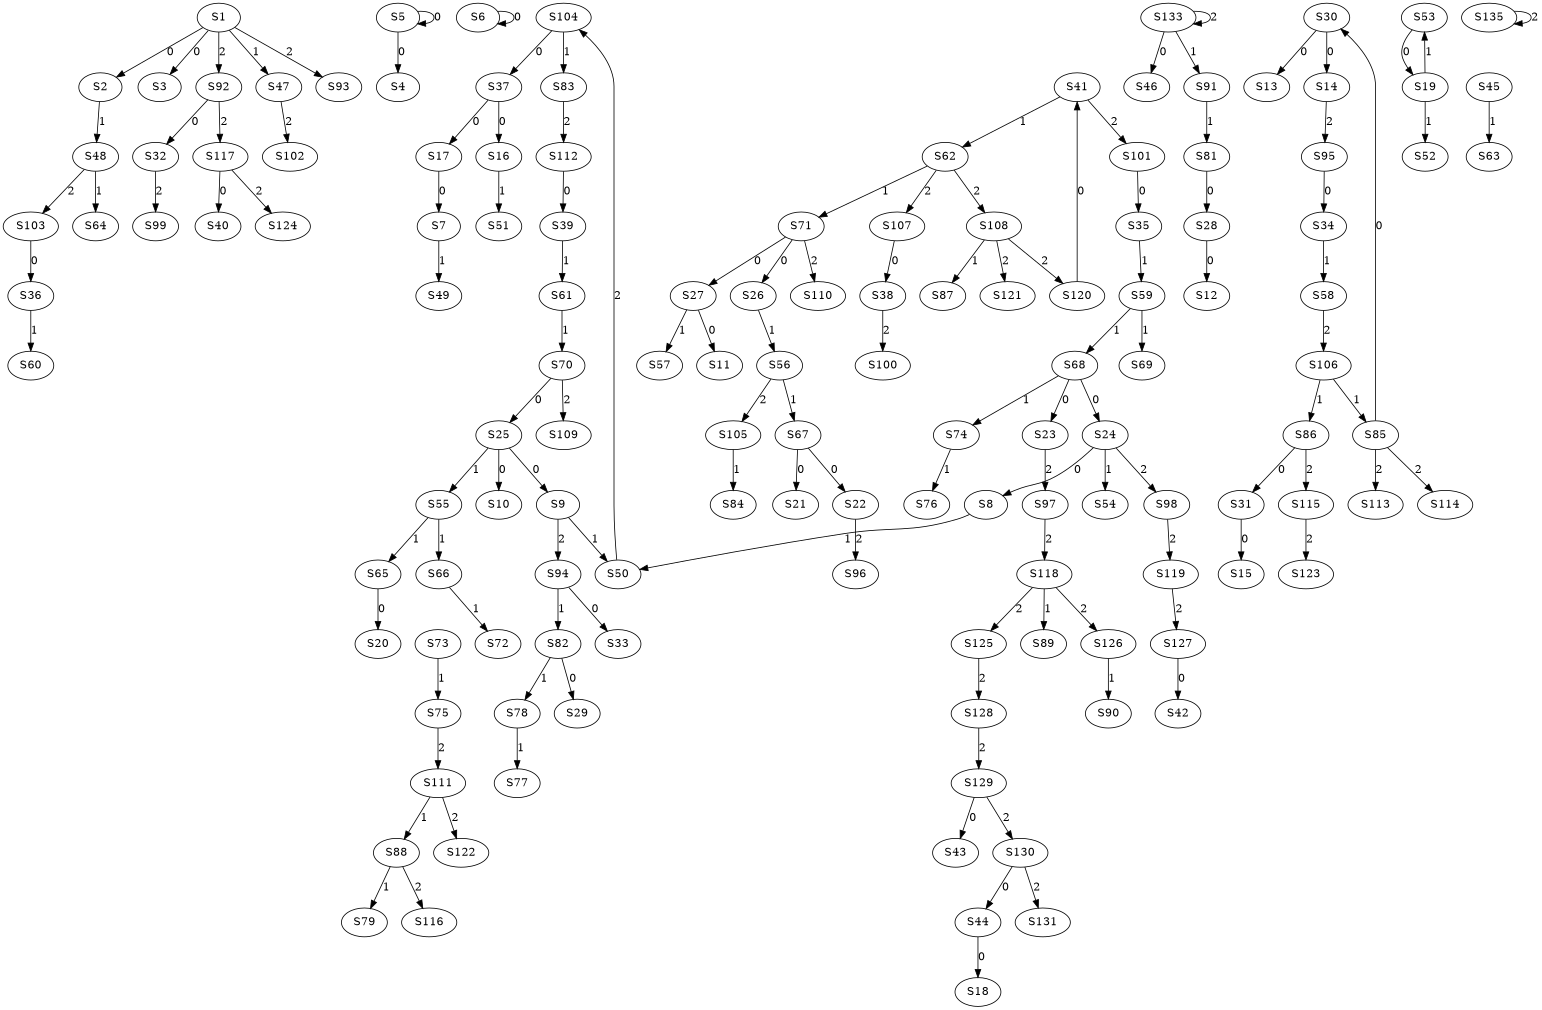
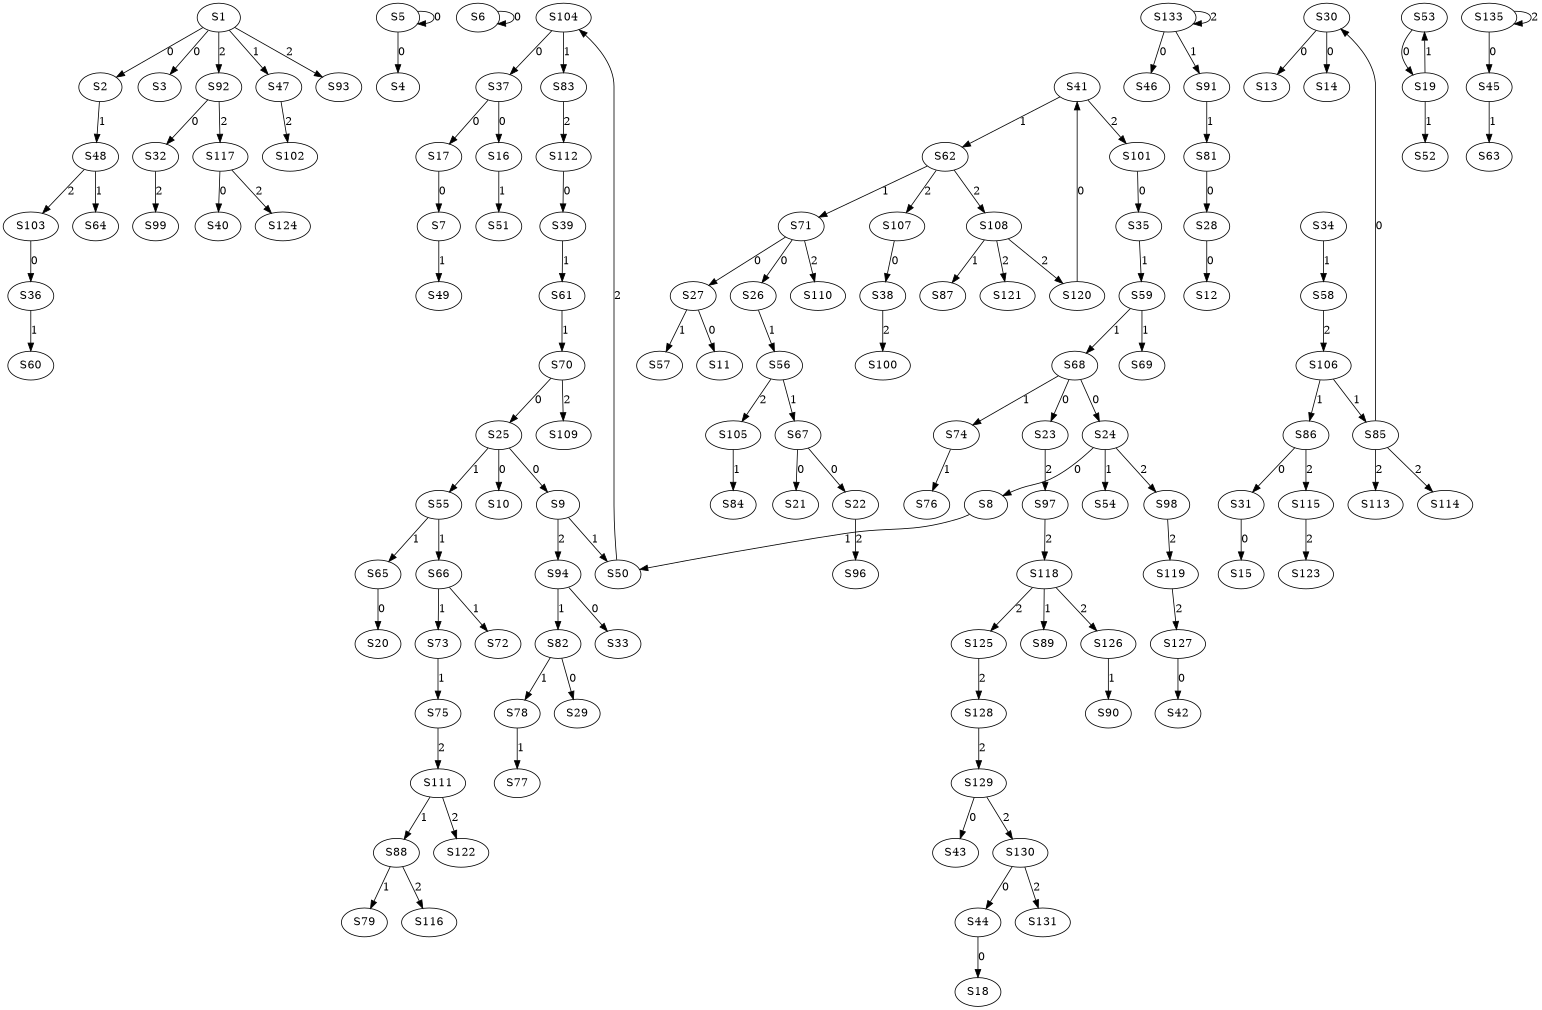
none -> (1489, 48)
(1324, 157) -> none
none -> (438, 605)
